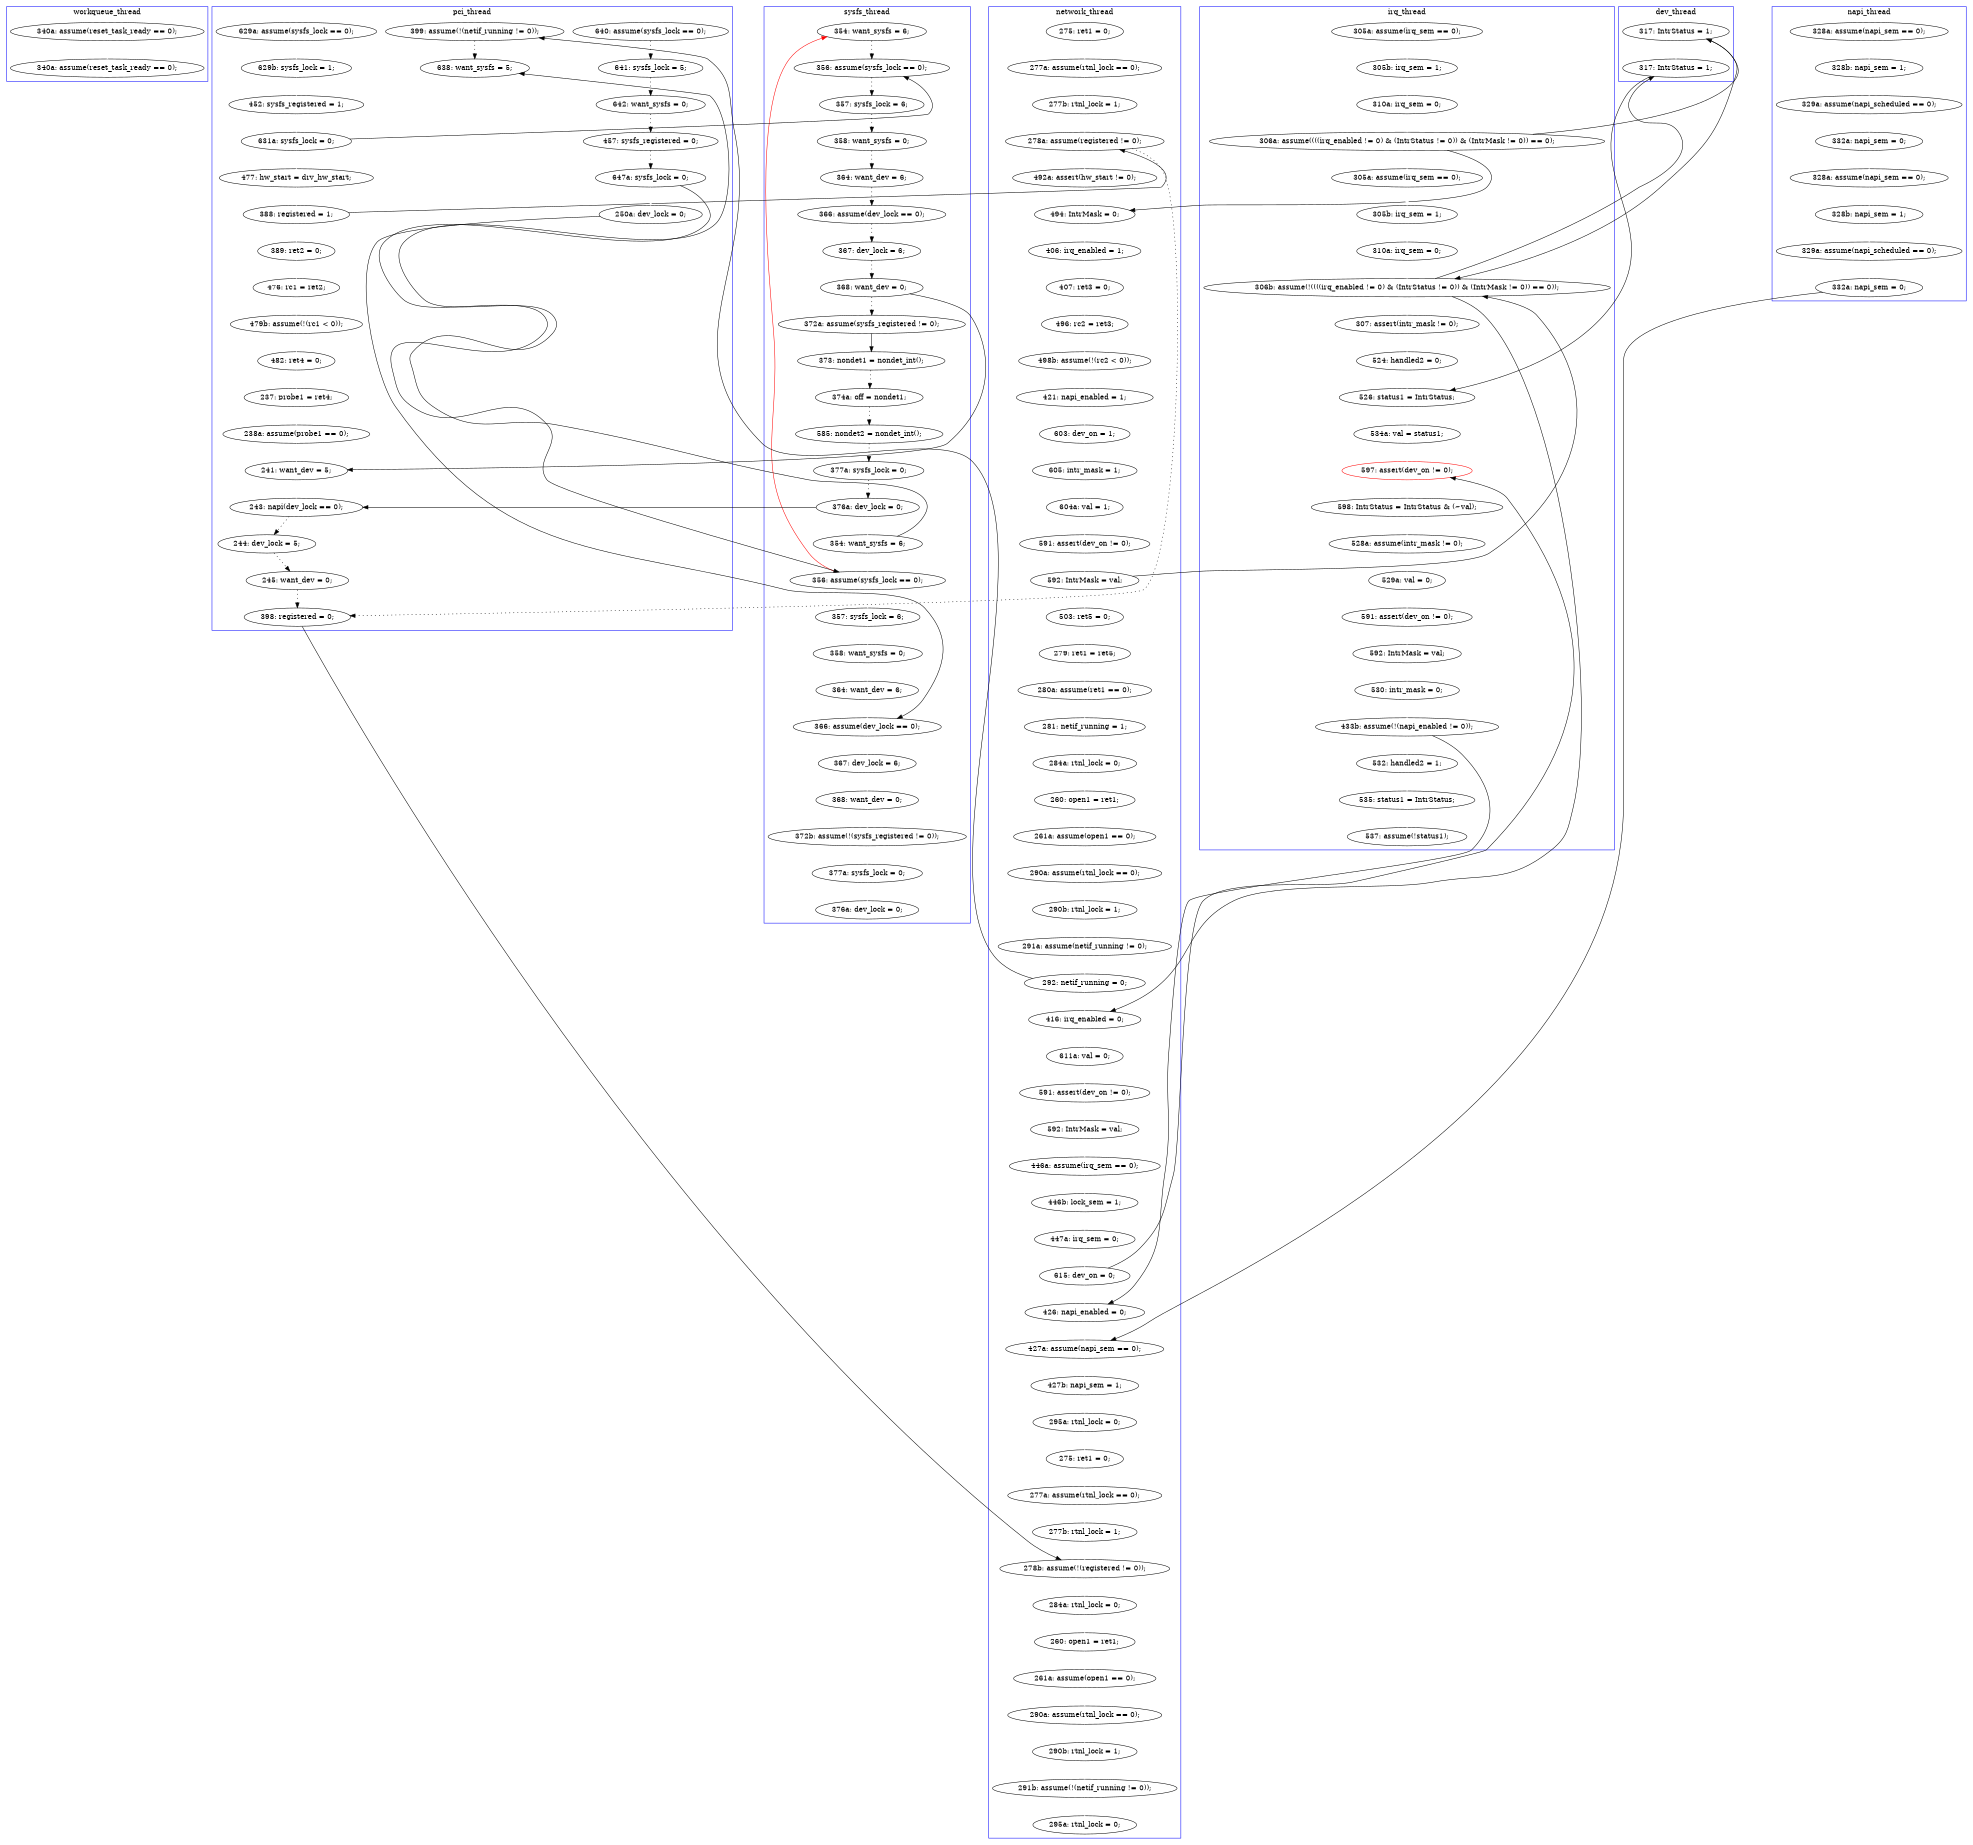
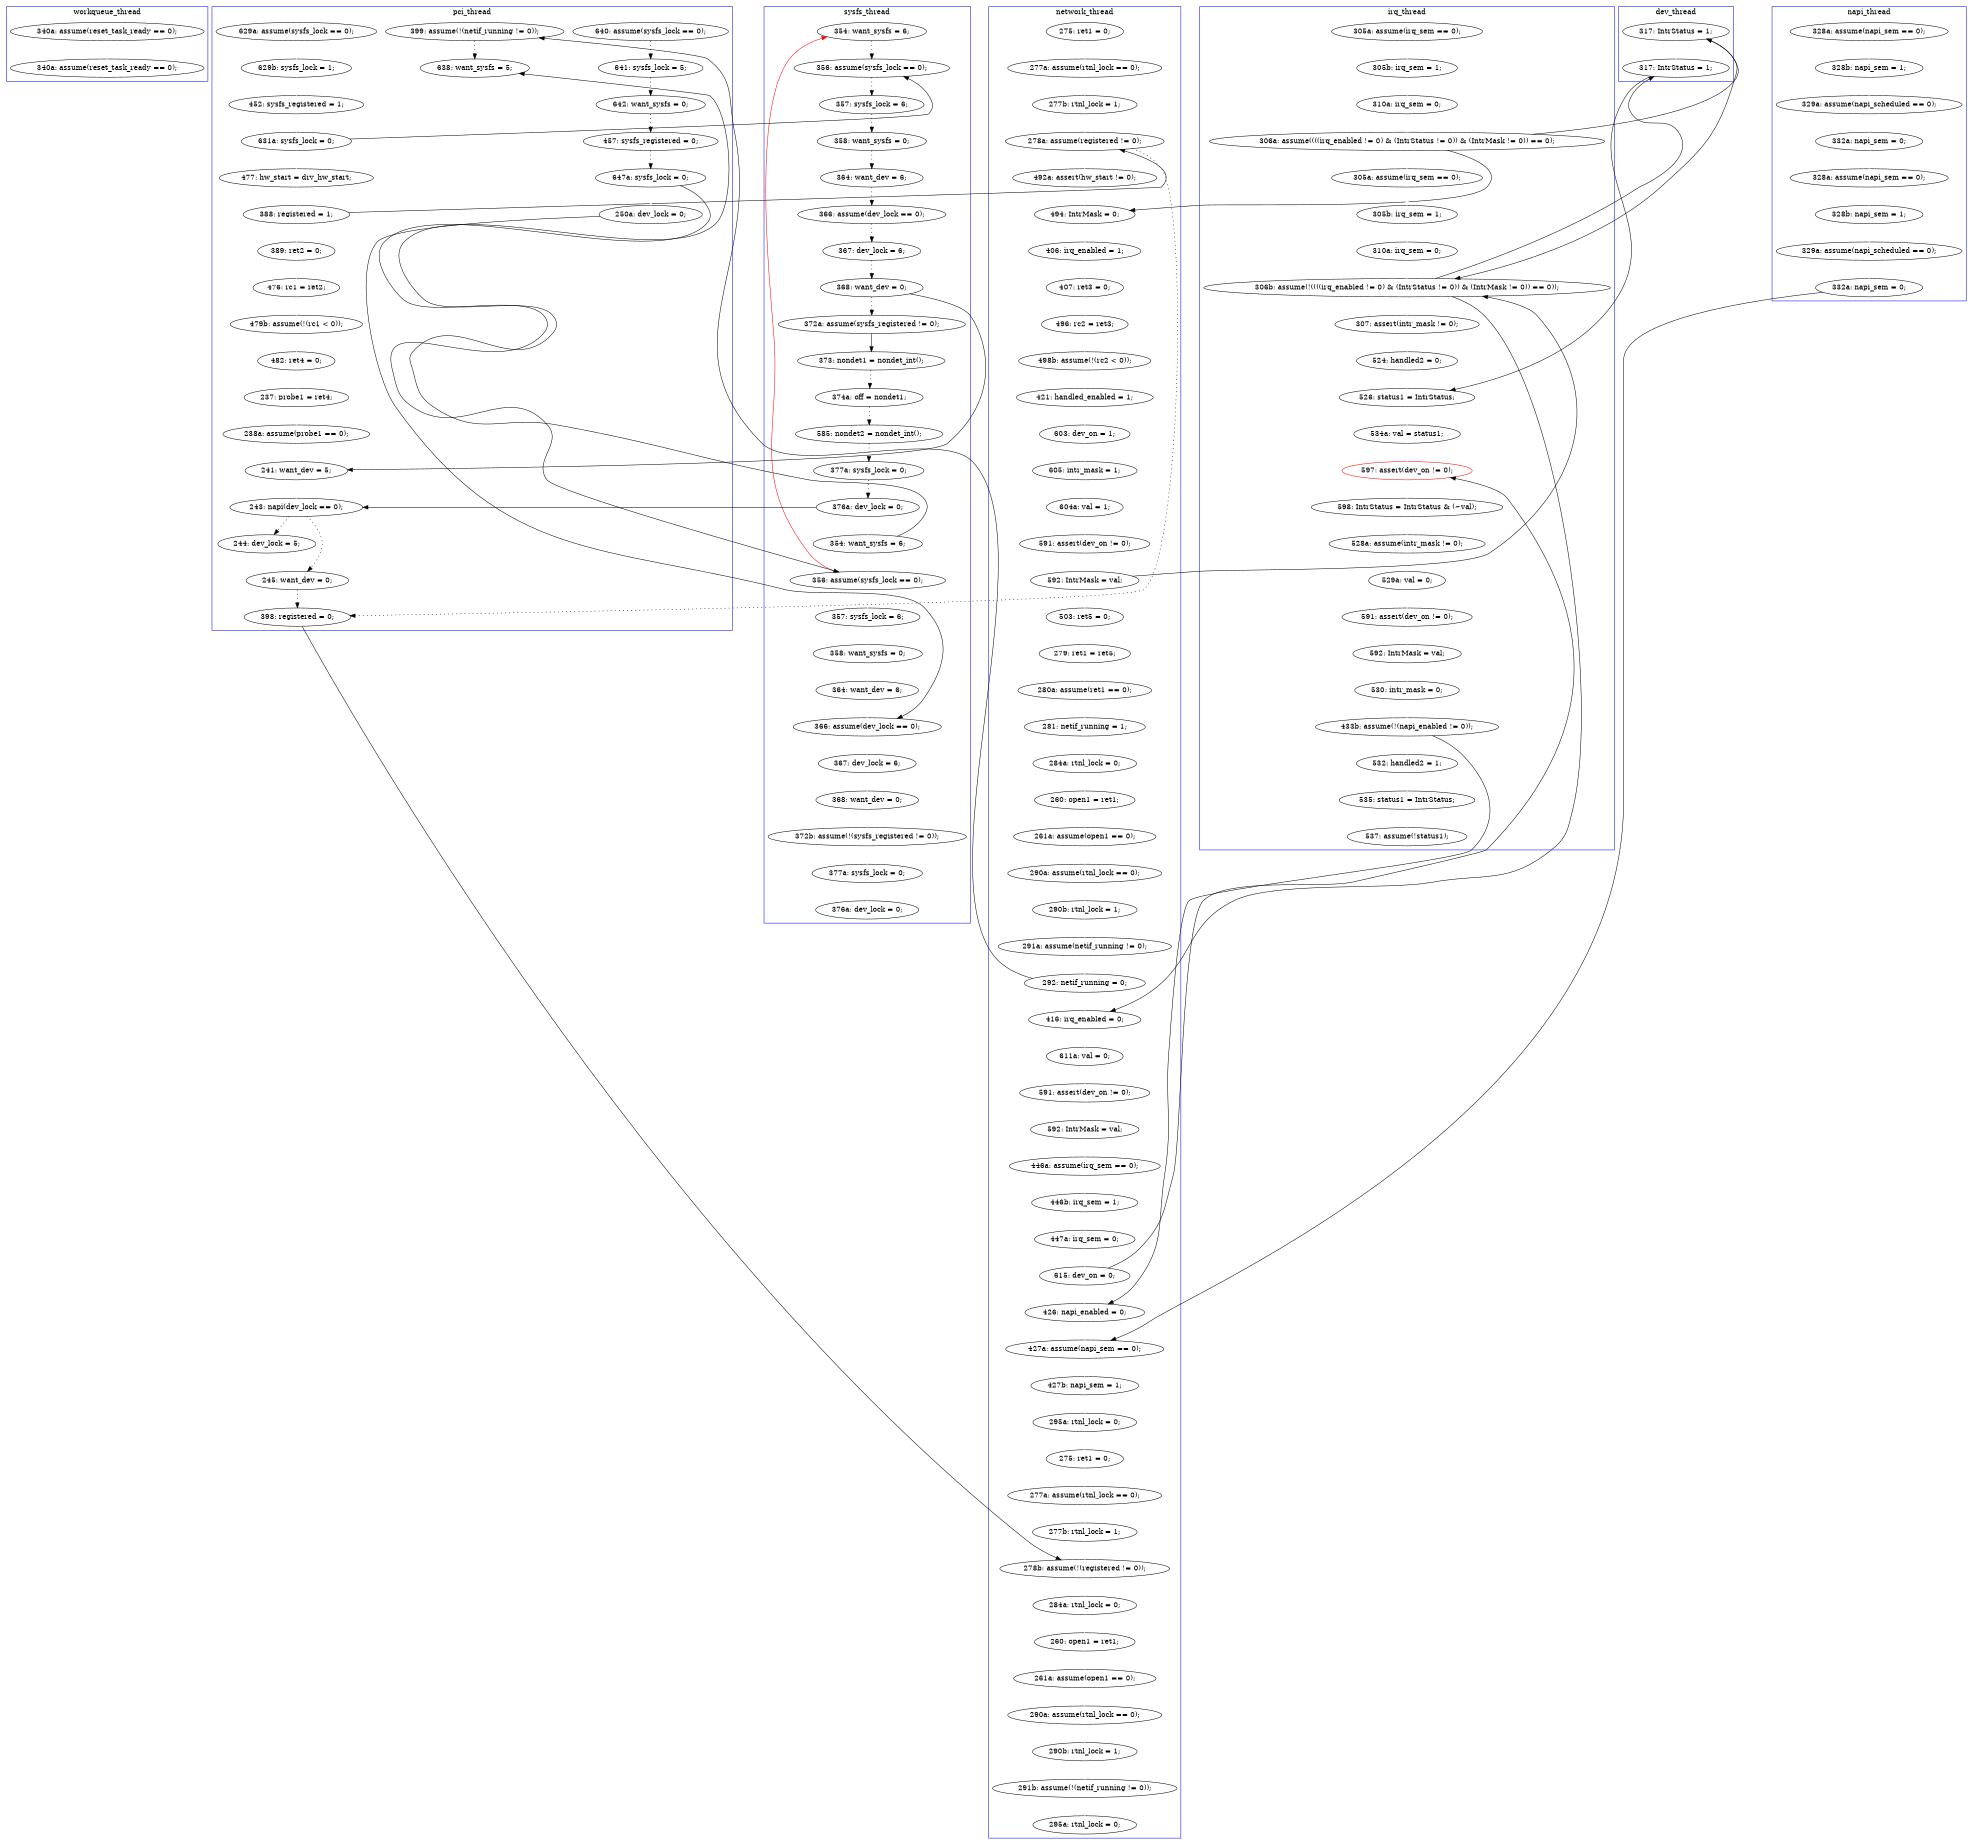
(1085, 398) -> (1085, 398)
(280, 560) -> (322, 541)
(1085, 1203) -> (1085, 1203)
